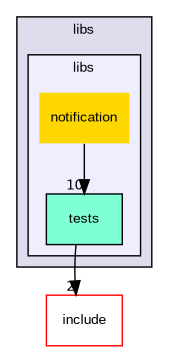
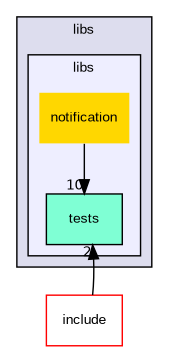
(75, 263) -> (94, 277)
